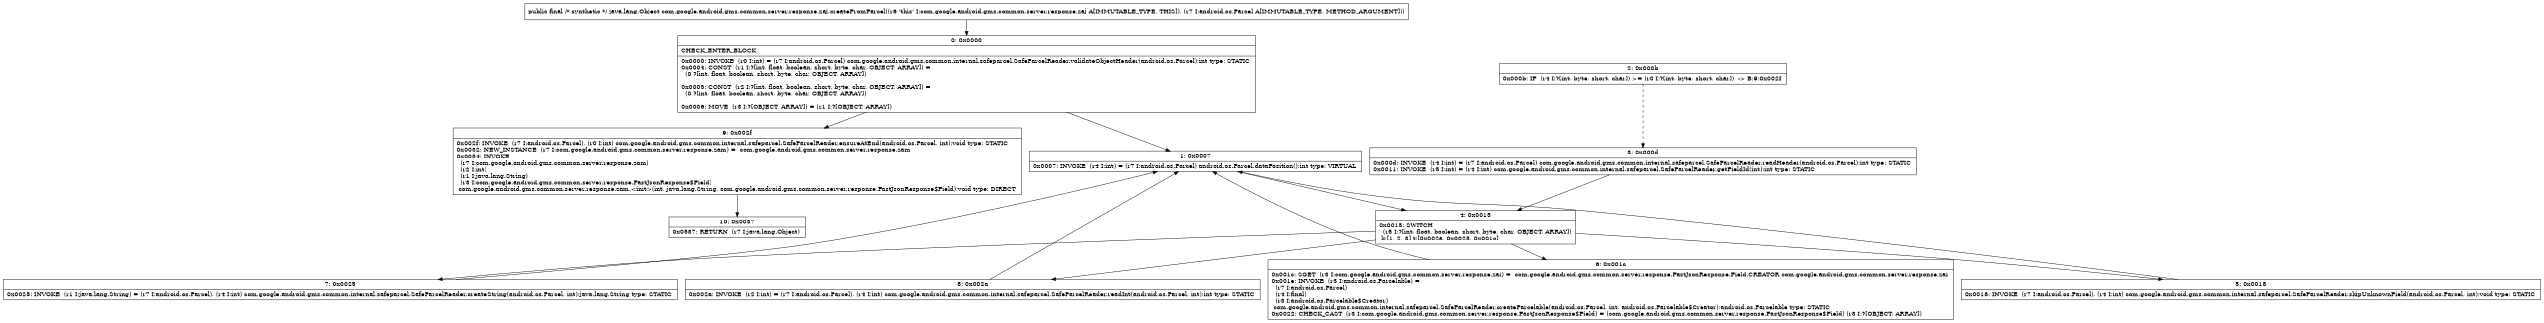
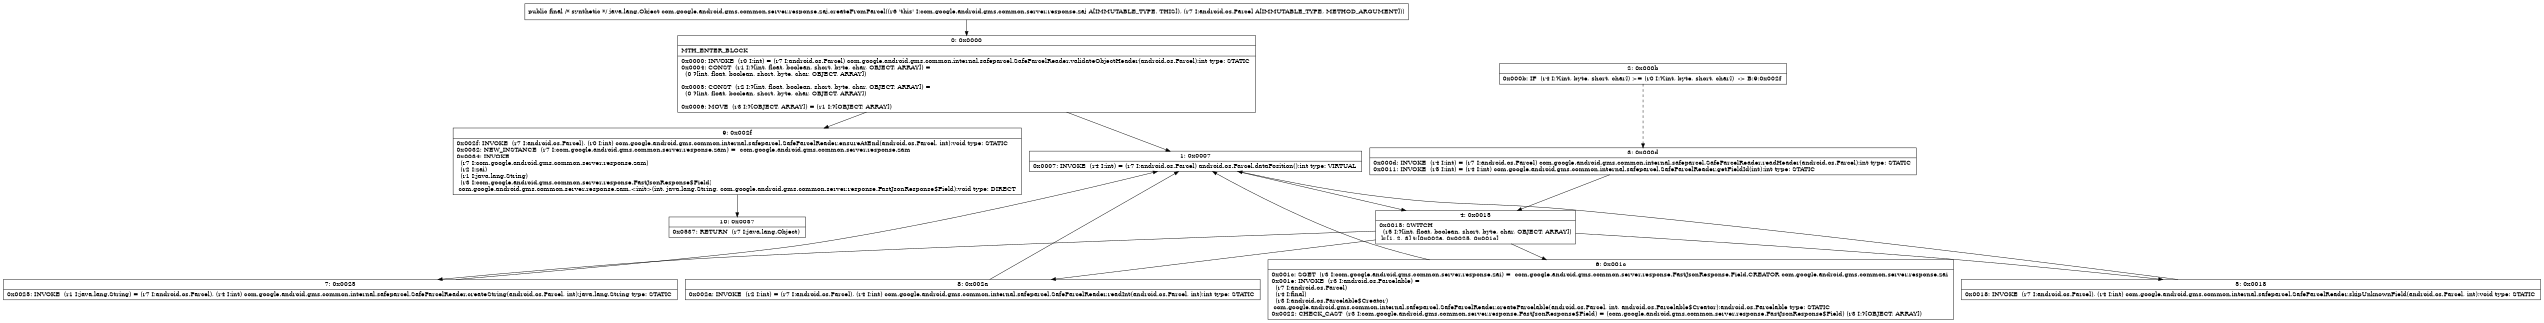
(719, 51) -> (715, 51)
(472, 170) -> (472, 170)
